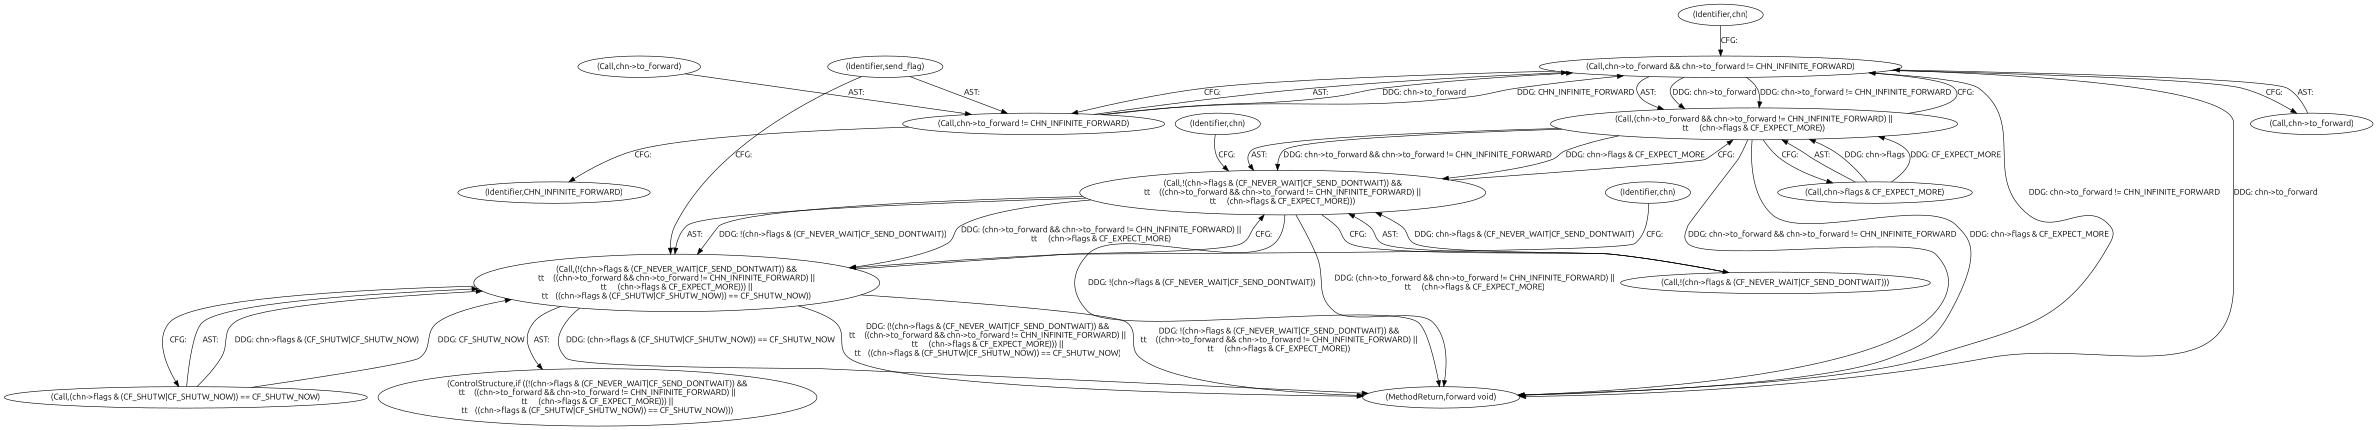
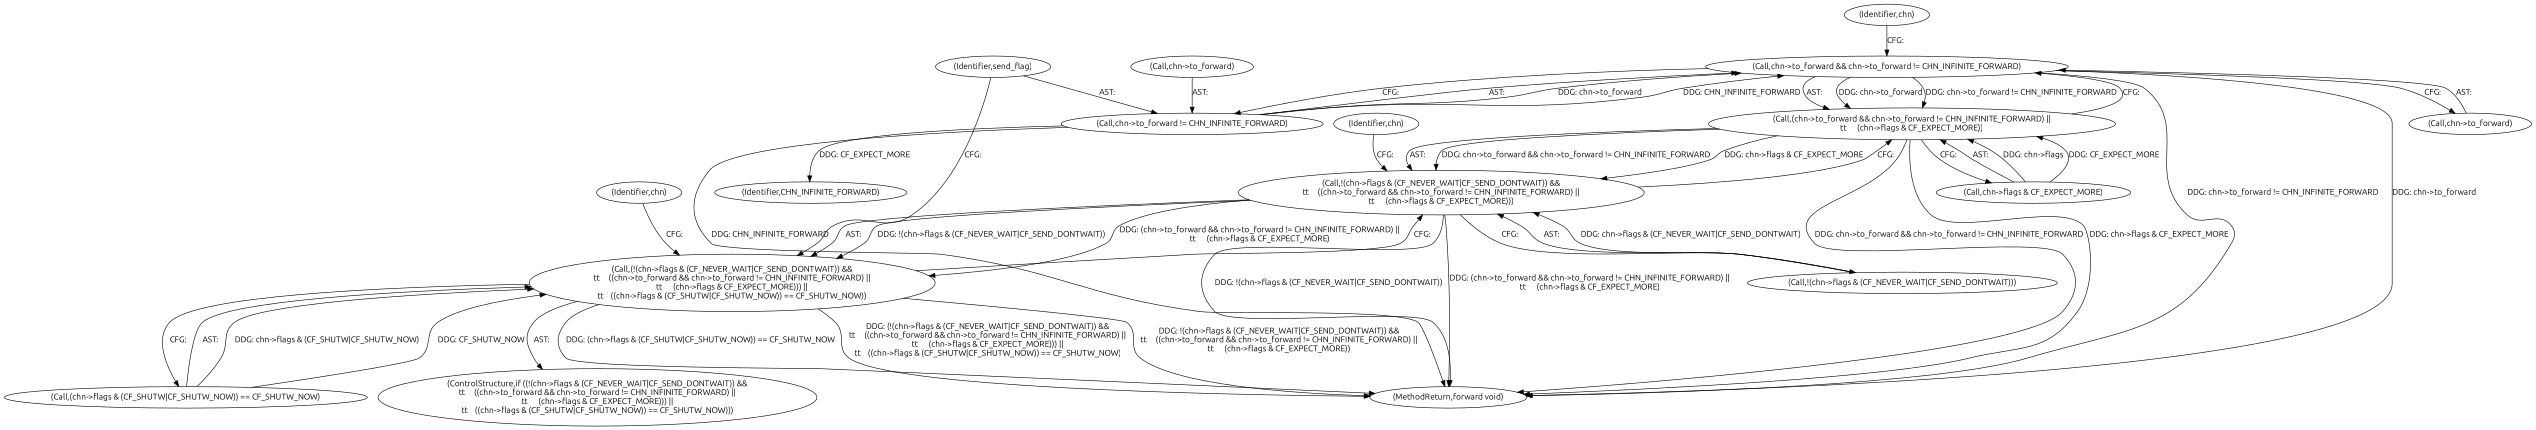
(644, 155) -> (865, 155)
none -> (877, 253)
